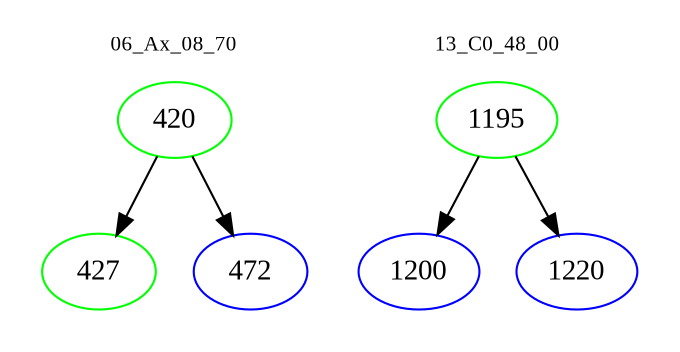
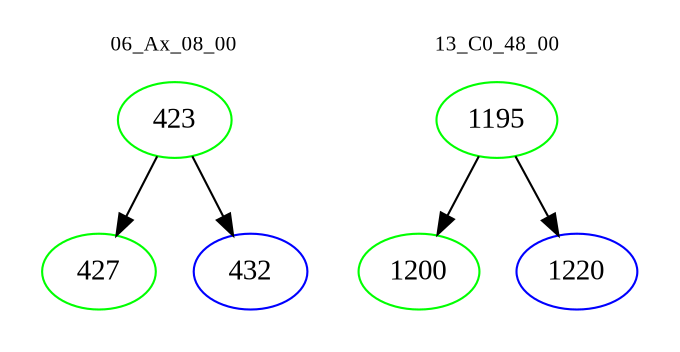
(175, 45) -> (175, 45)
(175, 120) -> (175, 120)
(251, 272) -> (251, 272)
(419, 272) -> (419, 272)
